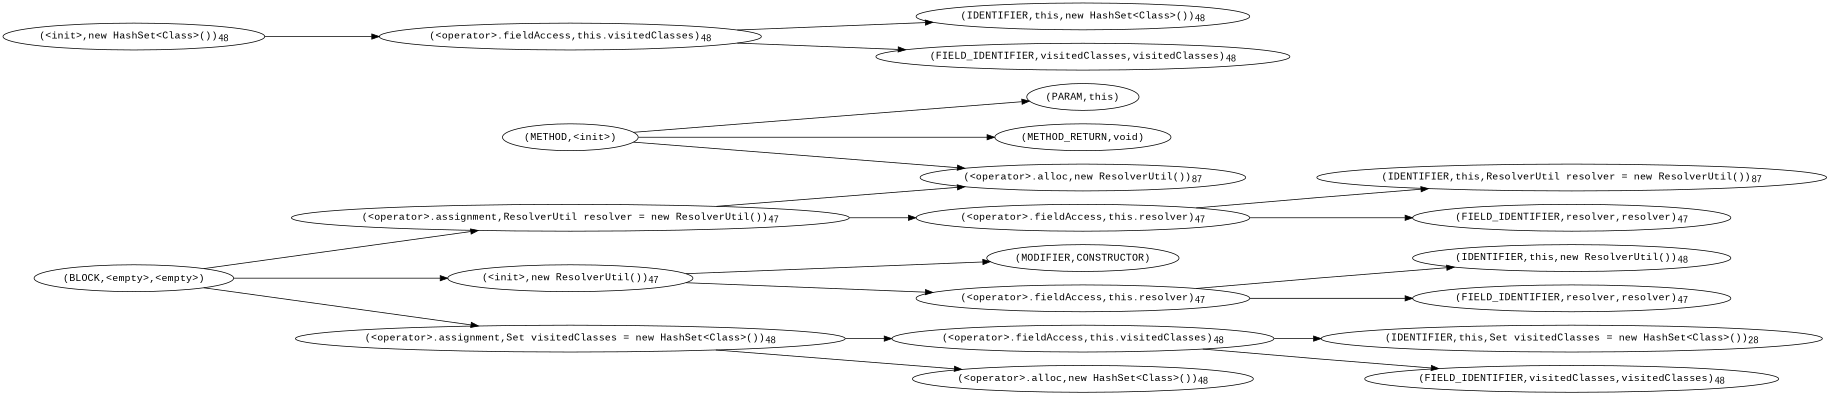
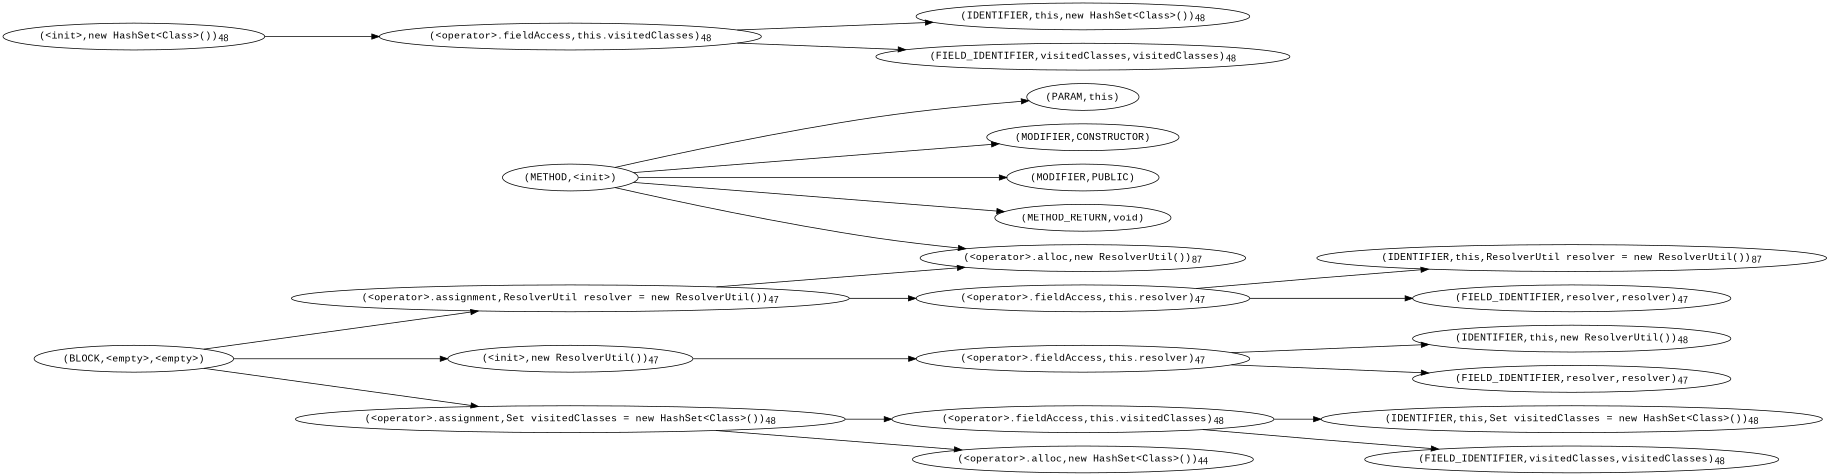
none -> (1083, 178)
(834, 268) -> (812, 158)
(1753, 337) -> (1753, 418)
(1203, 378) -> (1203, 458)
